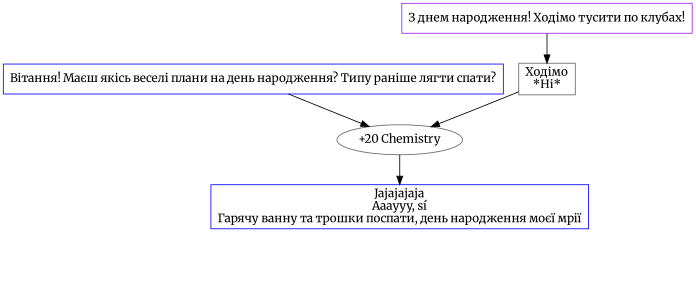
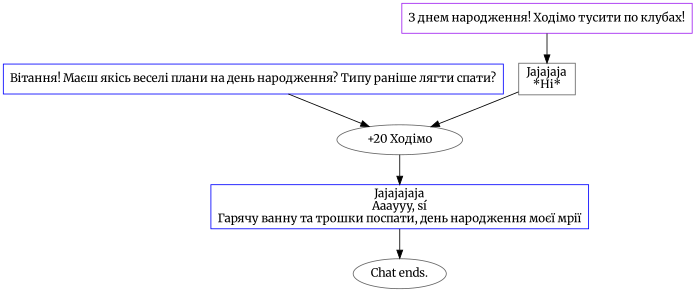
(547, 79) -> (547, 79)
(400, 140) -> (400, 140)
none -> (400, 274)
